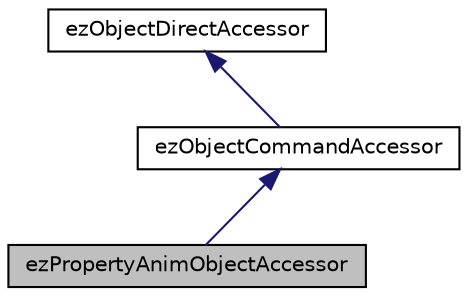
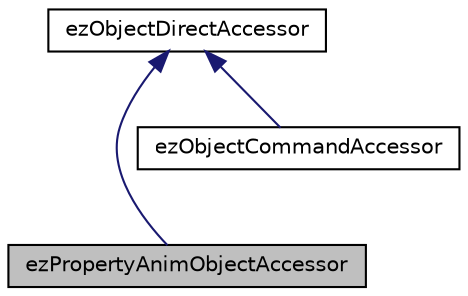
(235, 215) -> (118, 159)
